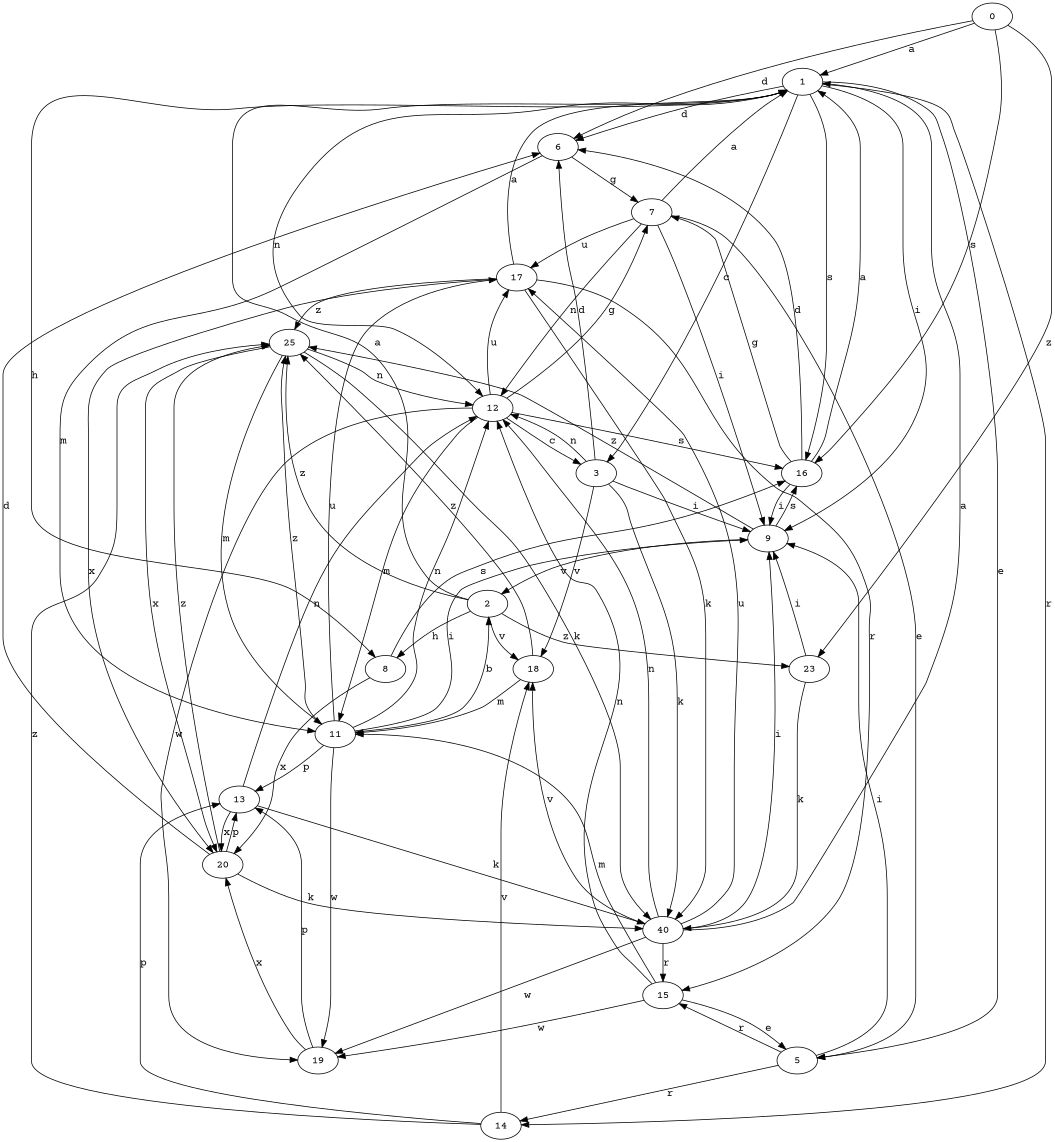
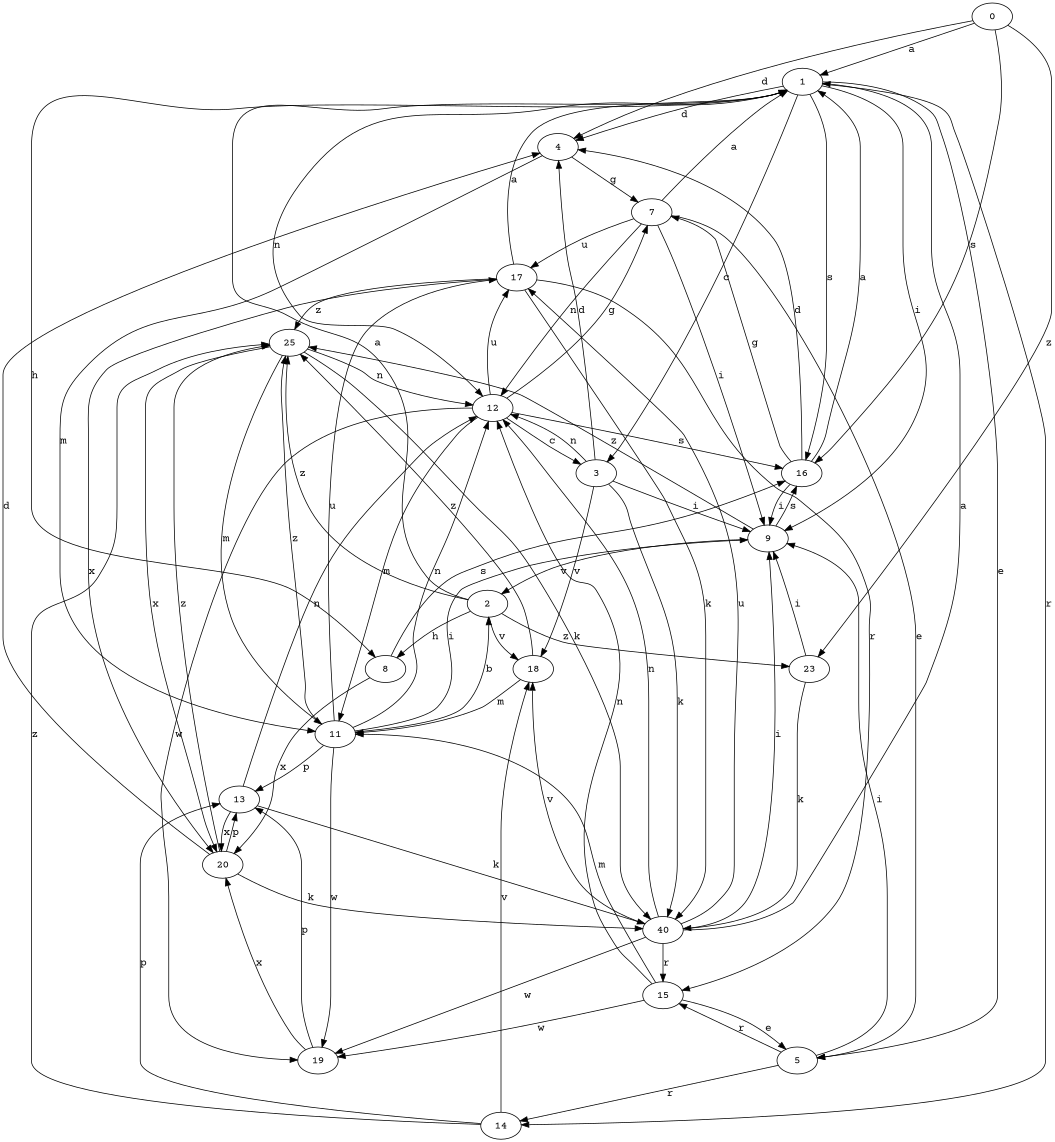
(558, 147) -> (558, 147)
